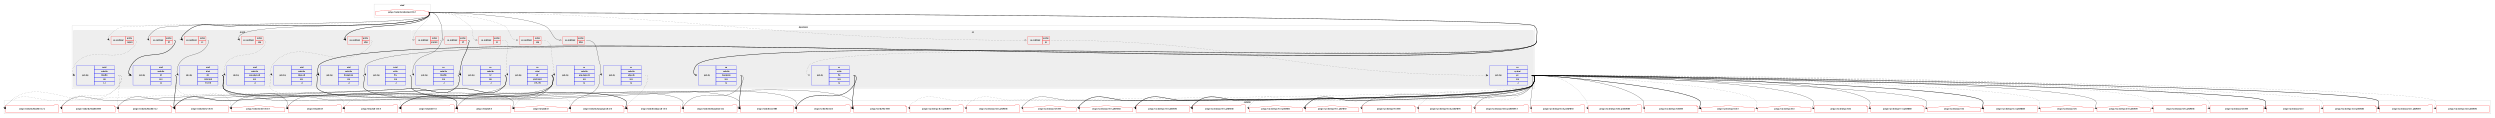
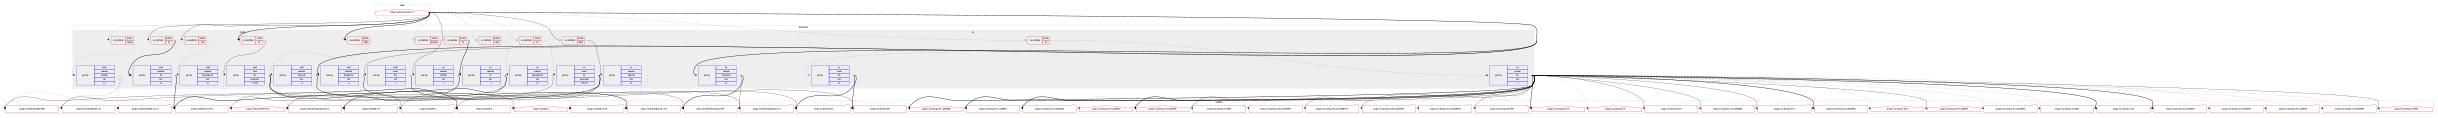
(402, 12) -> (402, 12)
(767, 109) -> (710, 109)
(1954, 109) -> (1784, 109)
(2350, 109) -> none
